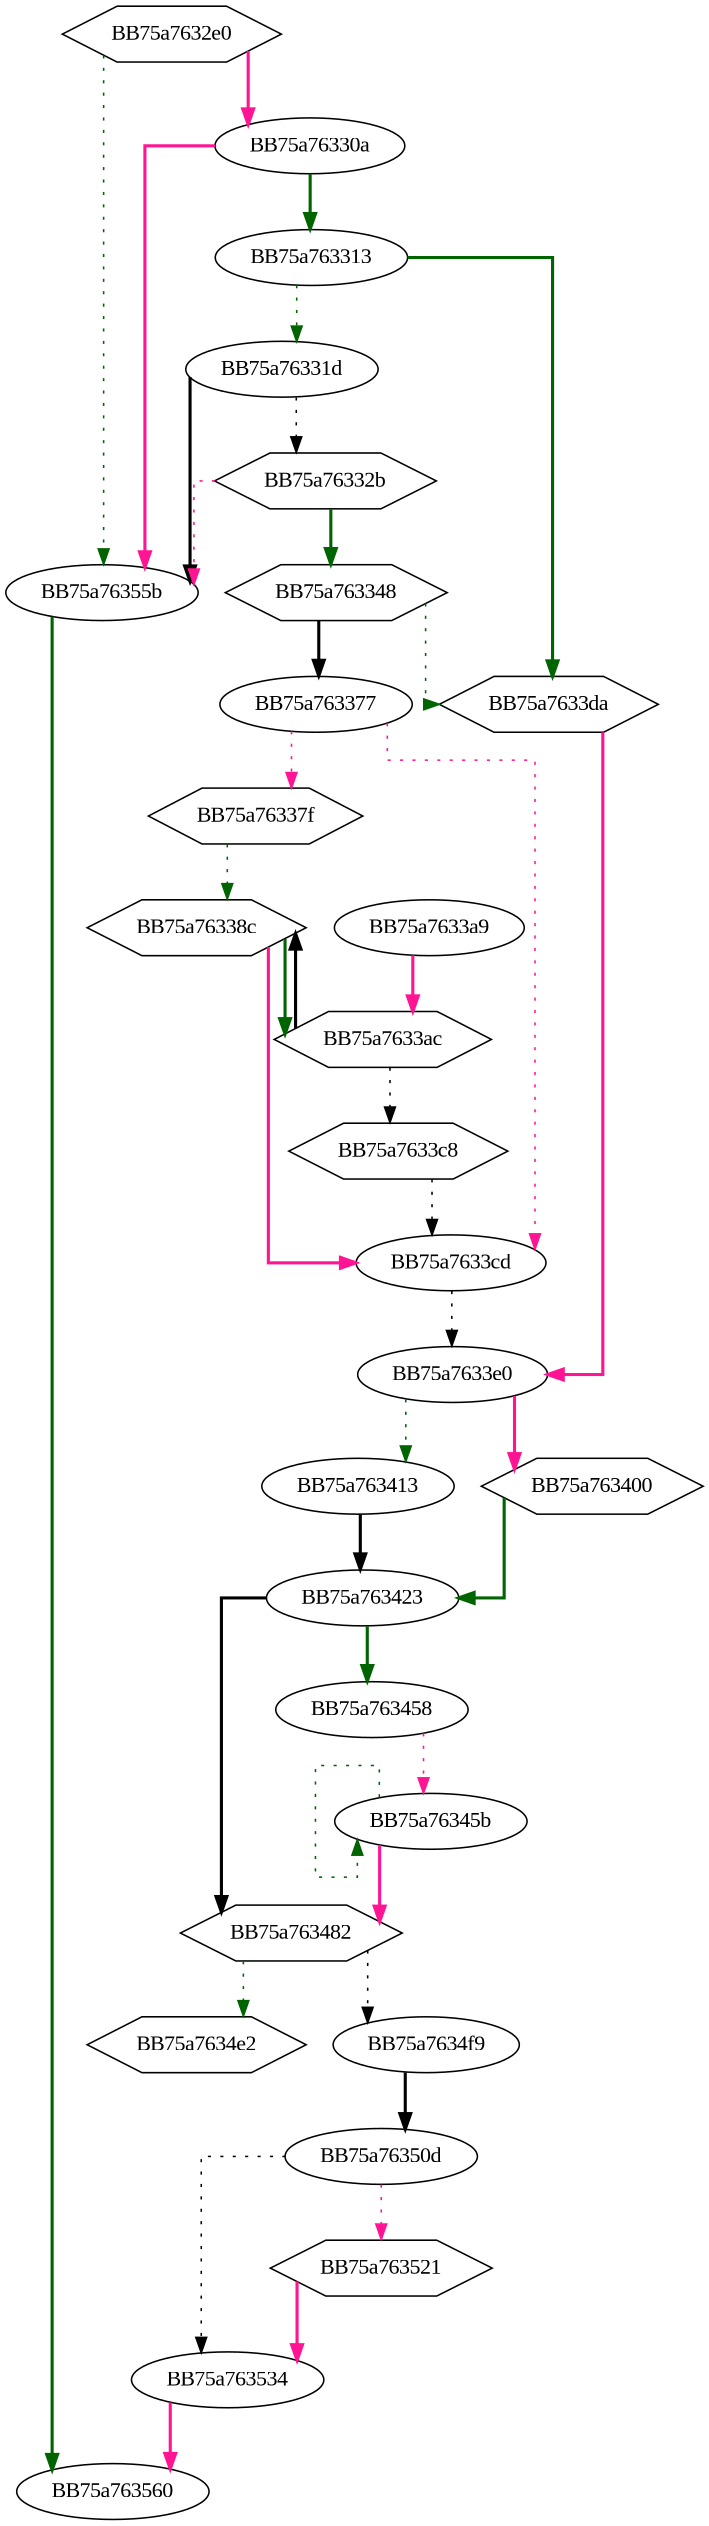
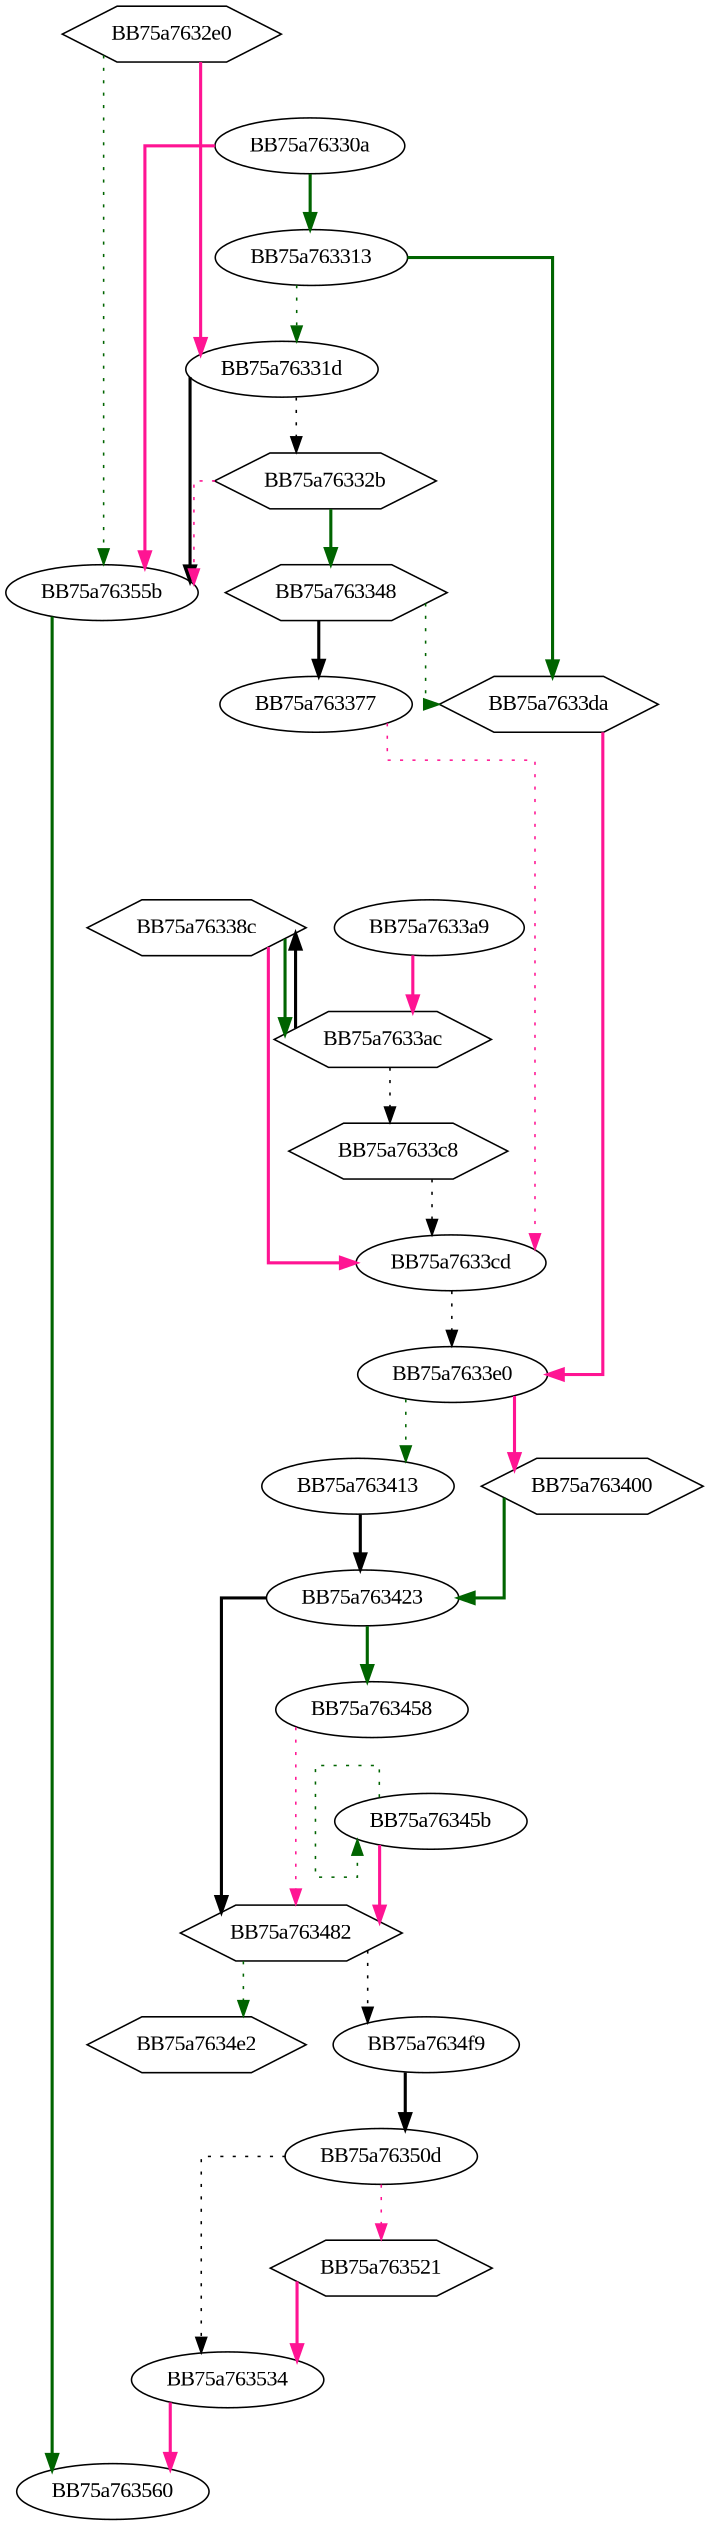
(248, 80) -> (201, 200)
(256, 816) -> none
(424, 1756) -> (296, 1808)
